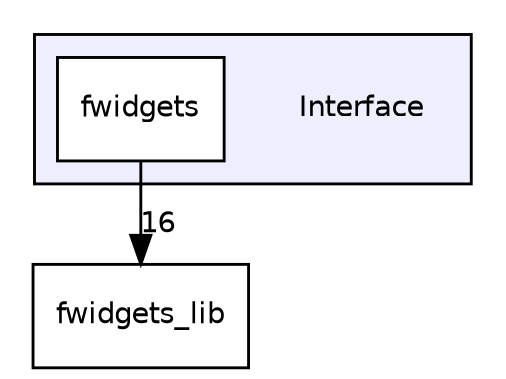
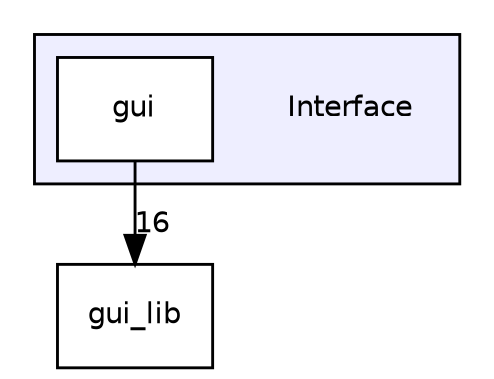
(141, 109) -> (135, 109)
(141, 316) -> (135, 316)
